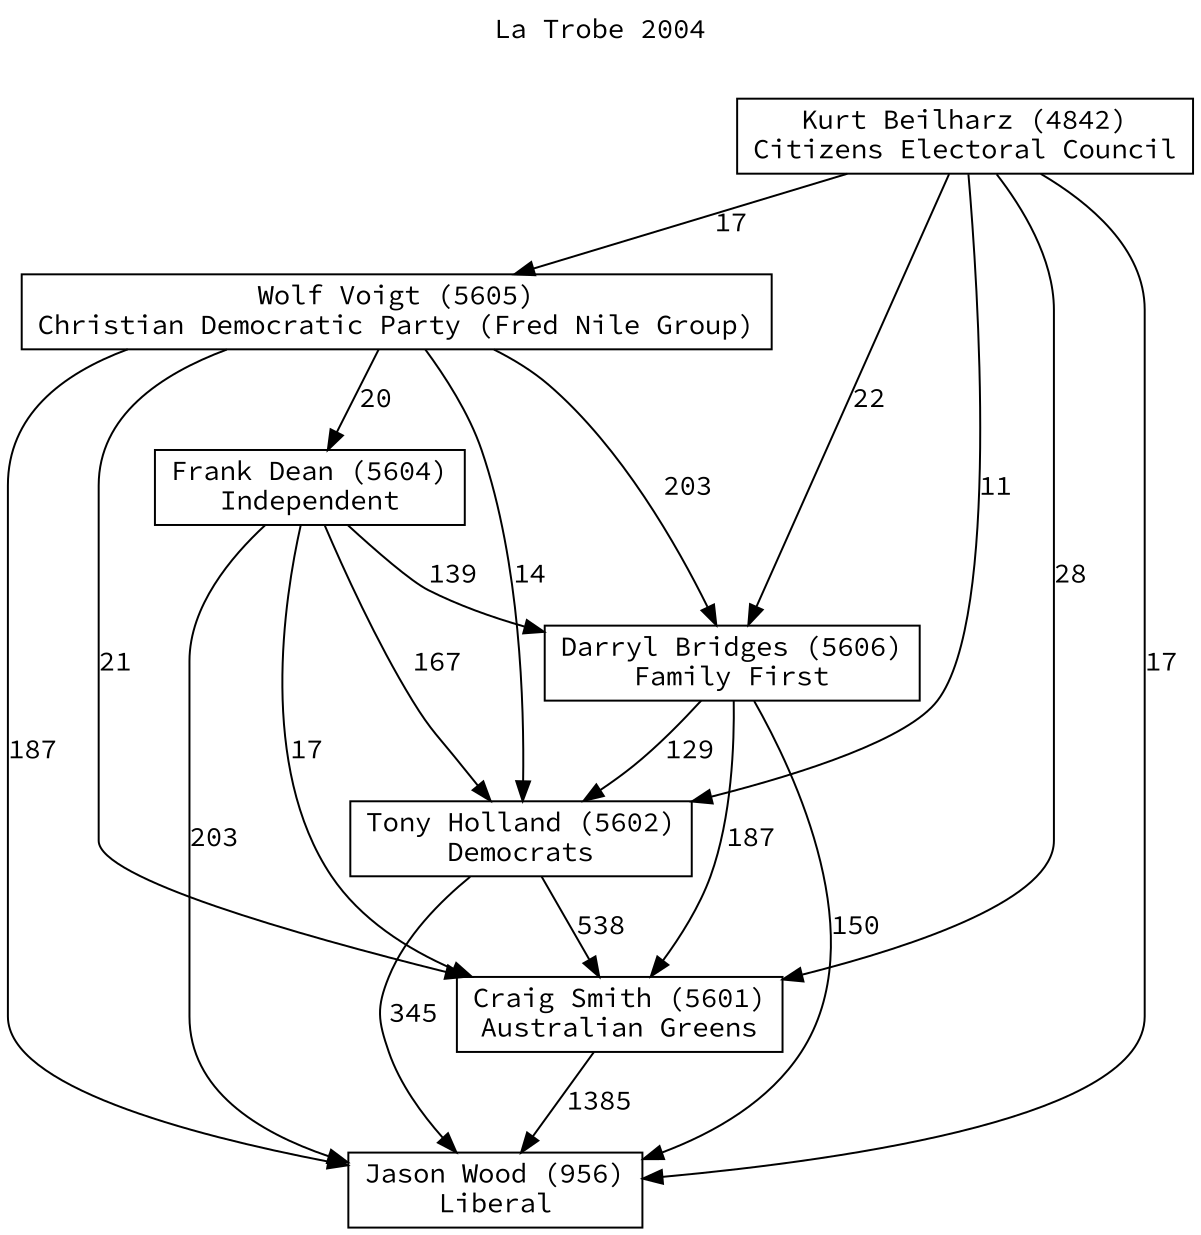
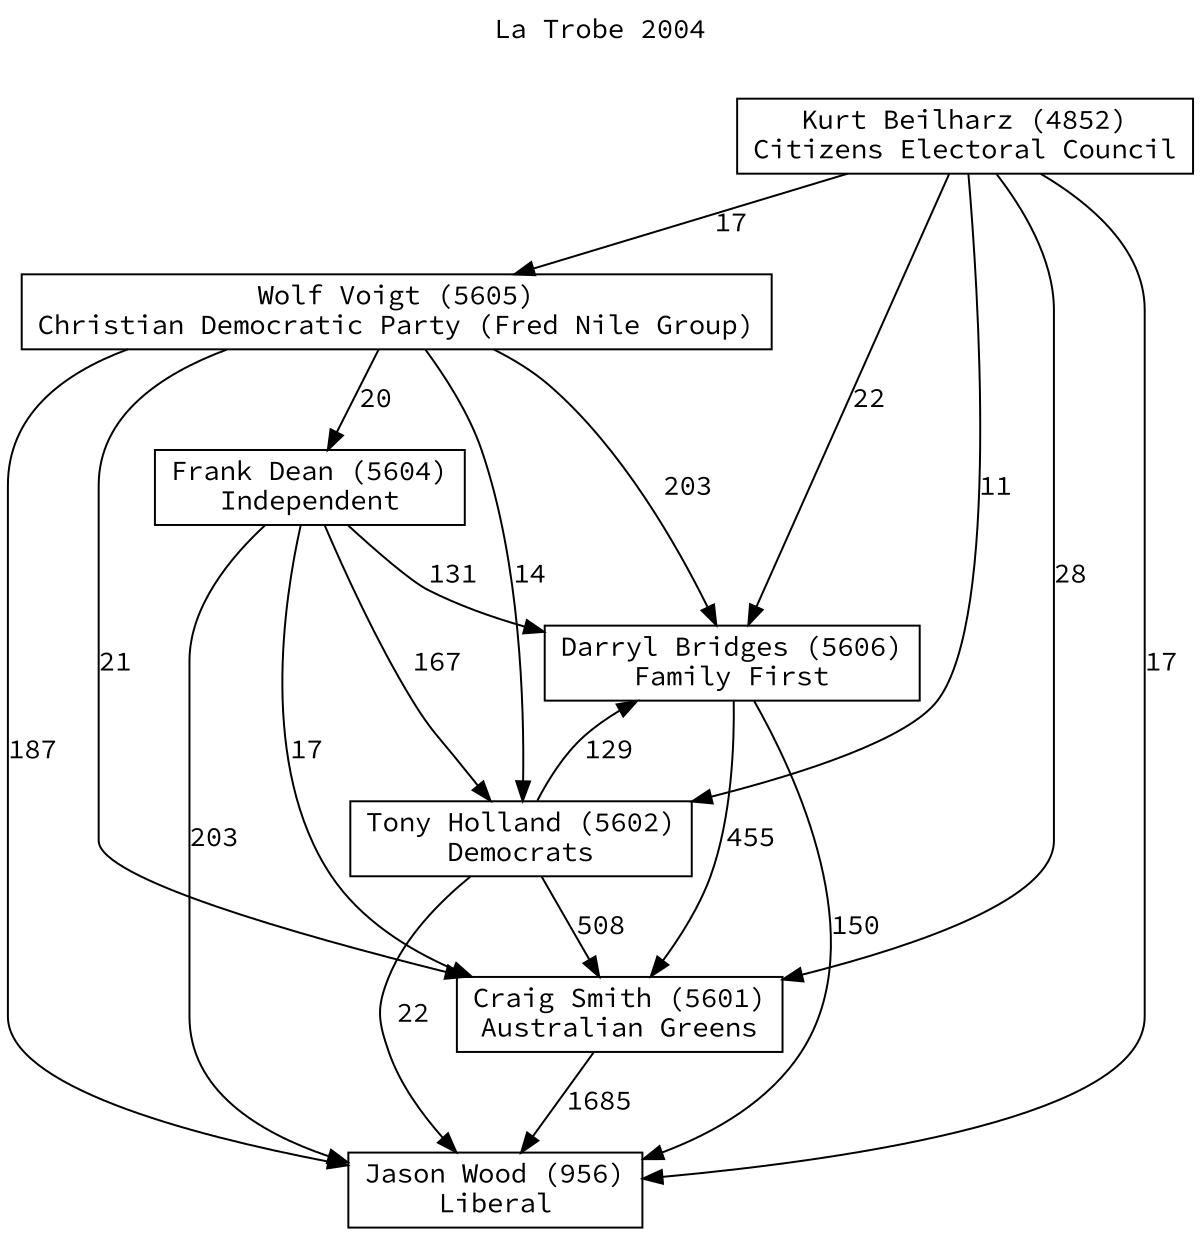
(965, 136) -> (965, 136)
(453, 575) -> (453, 575)
(653, 749) -> (572, 749)
(751, 839) -> (751, 839)
(601, 927) -> (601, 927)
(413, 1014) -> (413, 1014)
(600, 1102) -> (600, 1102)
